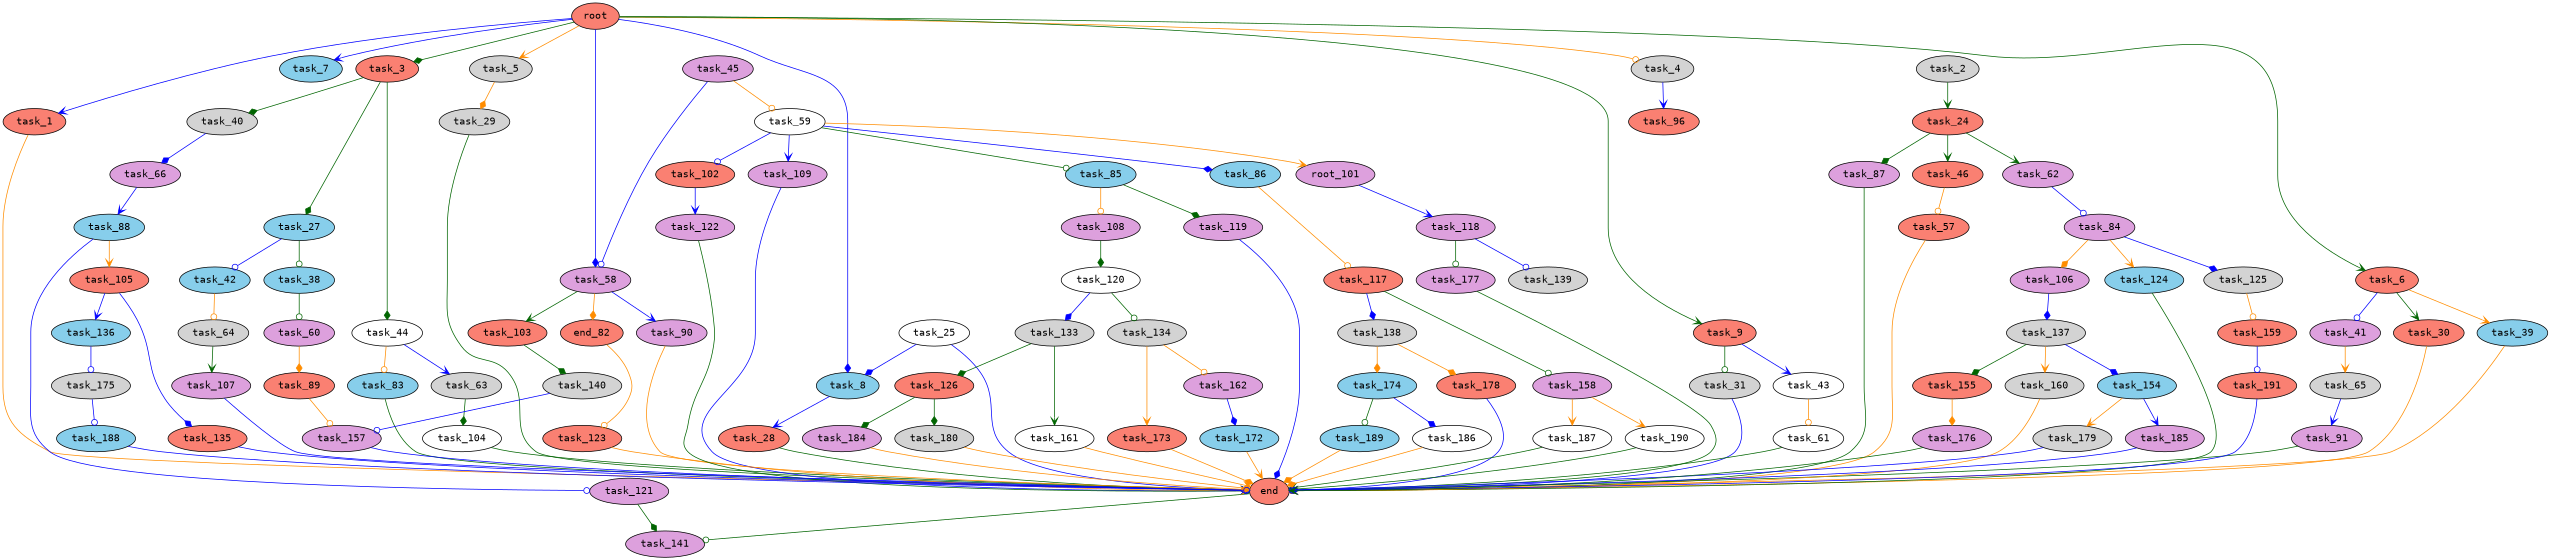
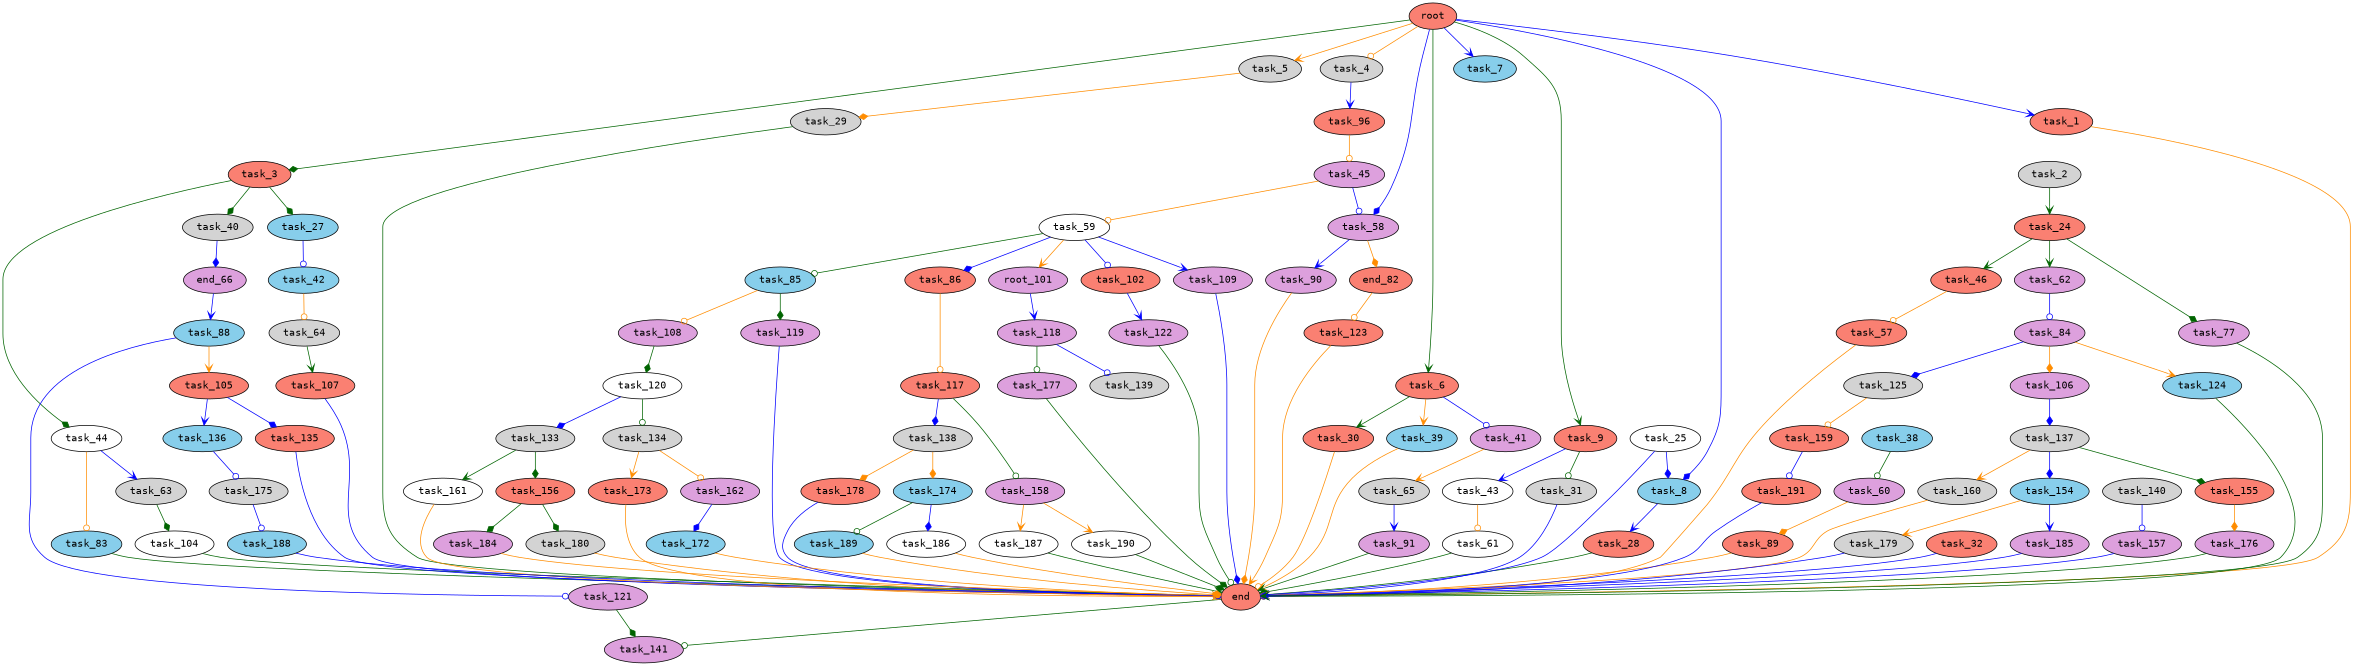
none -> (1349, 145)
(145, 175) -> (215, 280)
(1245, 175) -> (940, 280)
(1864, 175) -> (2214, 333)
(299, 251) -> none
(507, 333) -> none
(211, 386) -> (315, 386)
(934, 386) -> (535, 491)
(319, 410) -> (1500, 583)
none -> (1962, 544)
